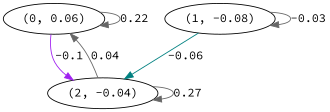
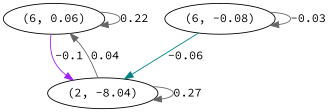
(54, 19) -> (54, 19)
(220, 19) -> (220, 19)
(103, 93) -> (103, 93)
